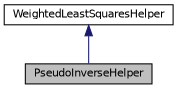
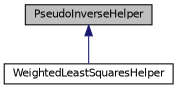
(89, 50) -> (89, 50)
